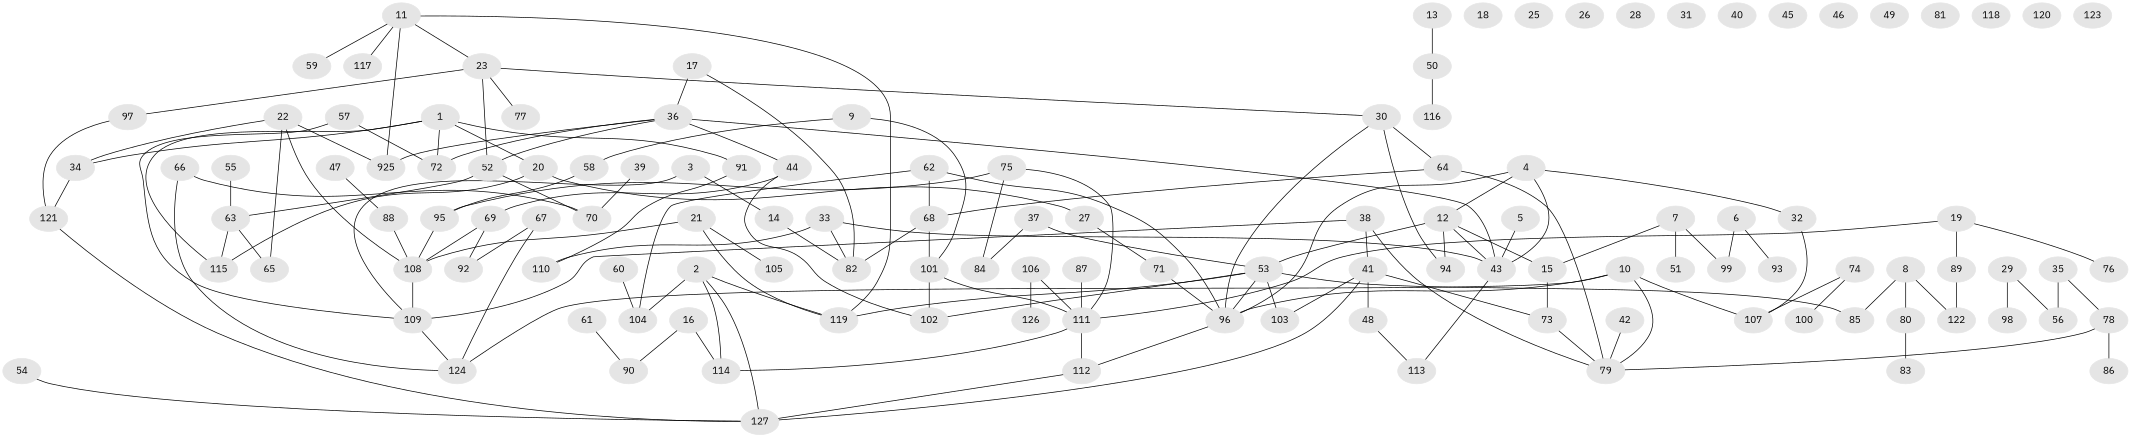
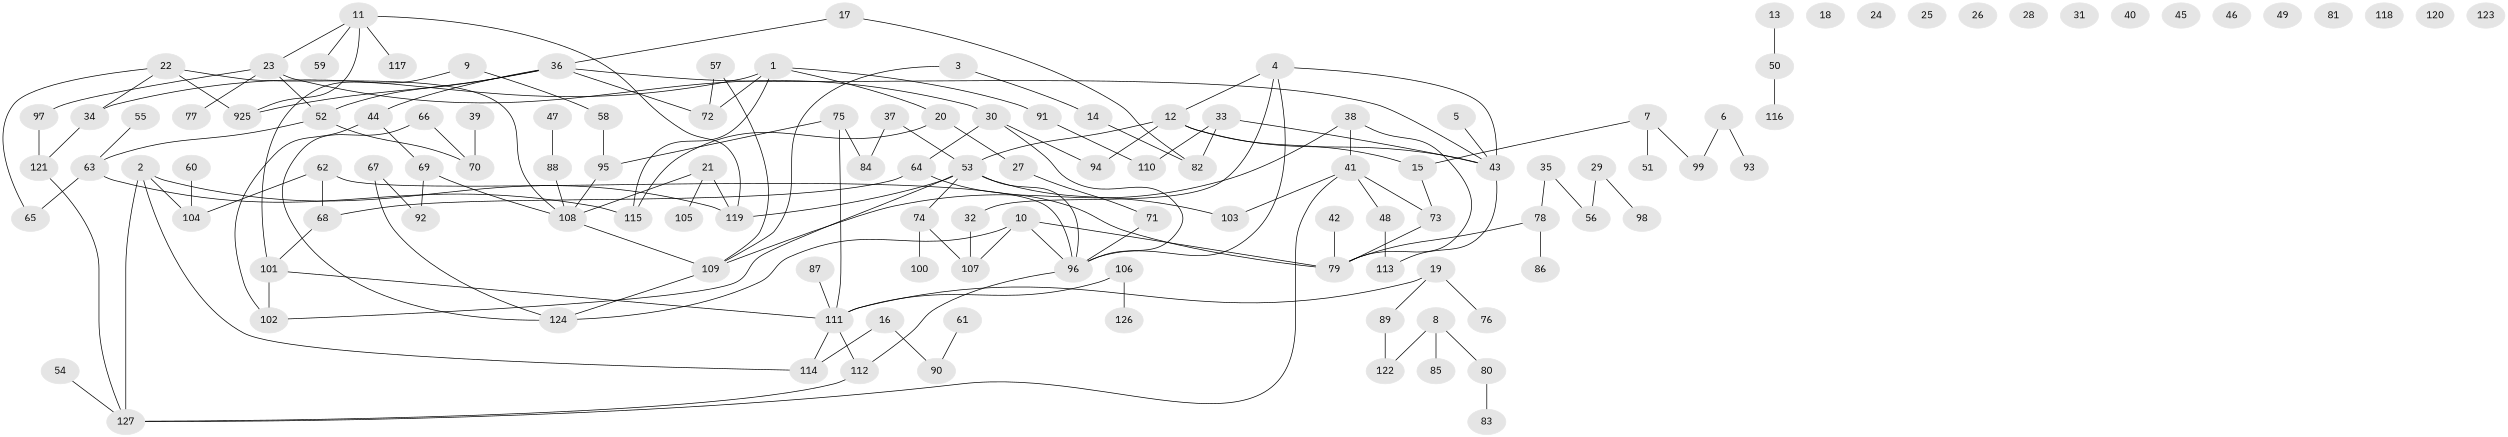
none -> (1876, 16)
(885, 247) -> none
(1562, 289) -> (944, 193)
